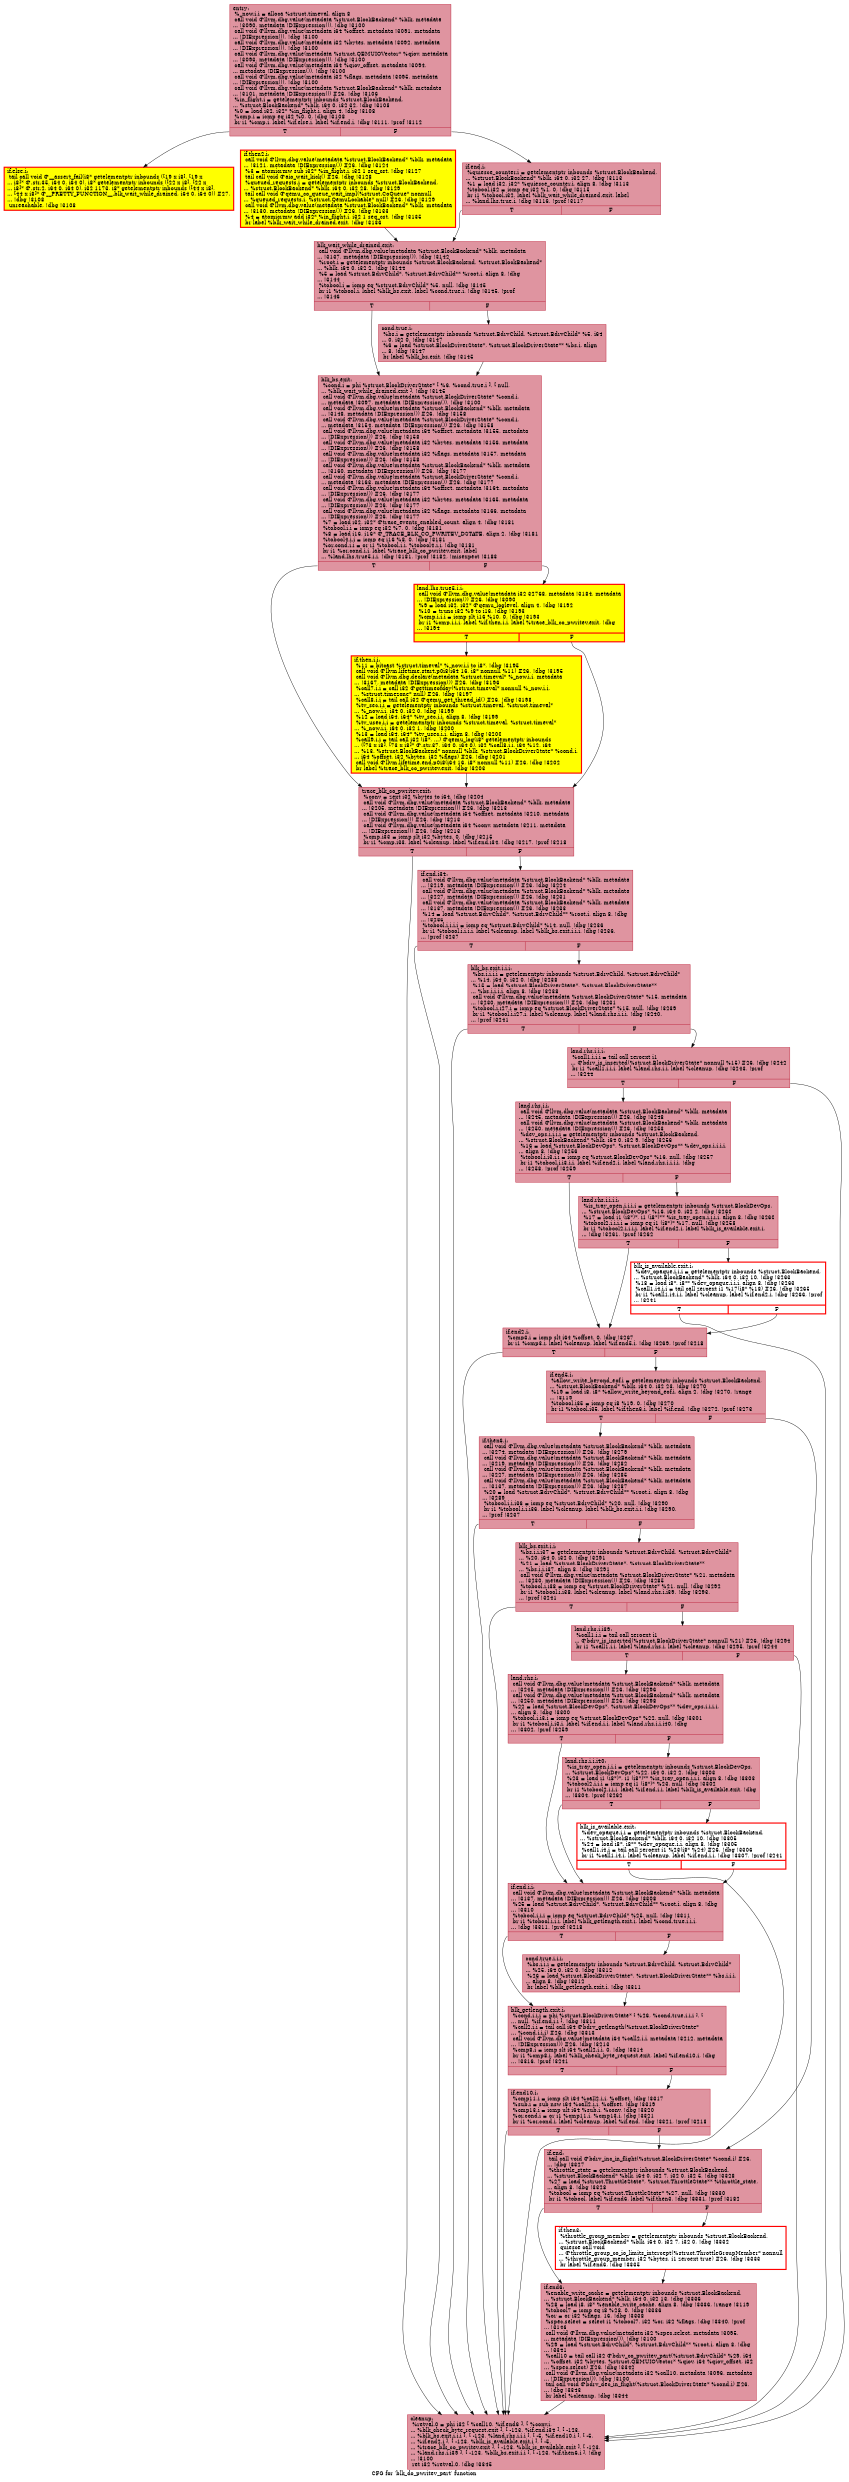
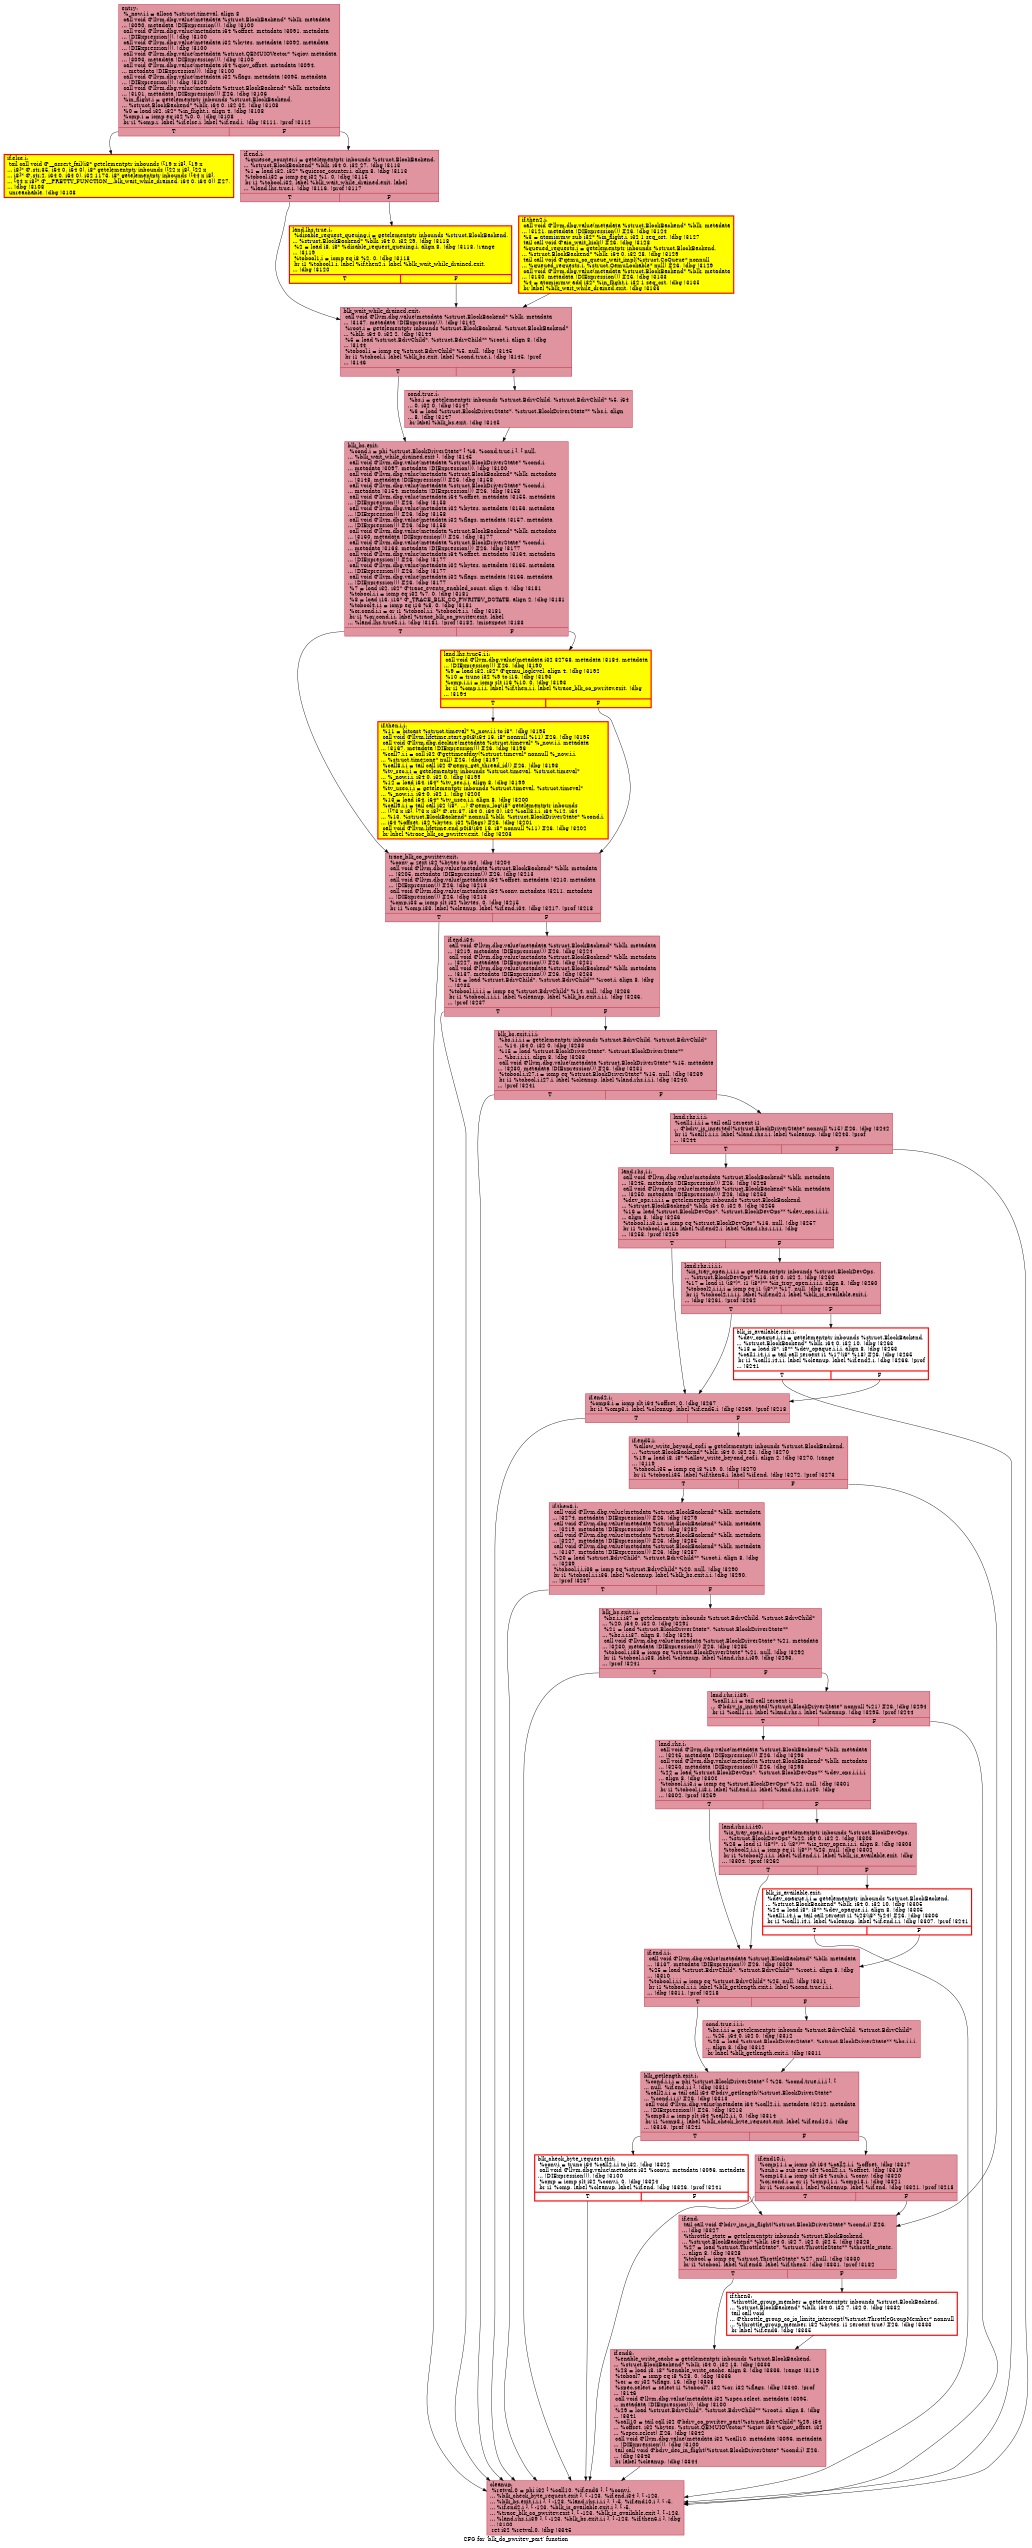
none -> (401, 255)
(466, 600) -> (493, 666)
none -> (641, 2178)
(582, 2248) -> (747, 2314)
